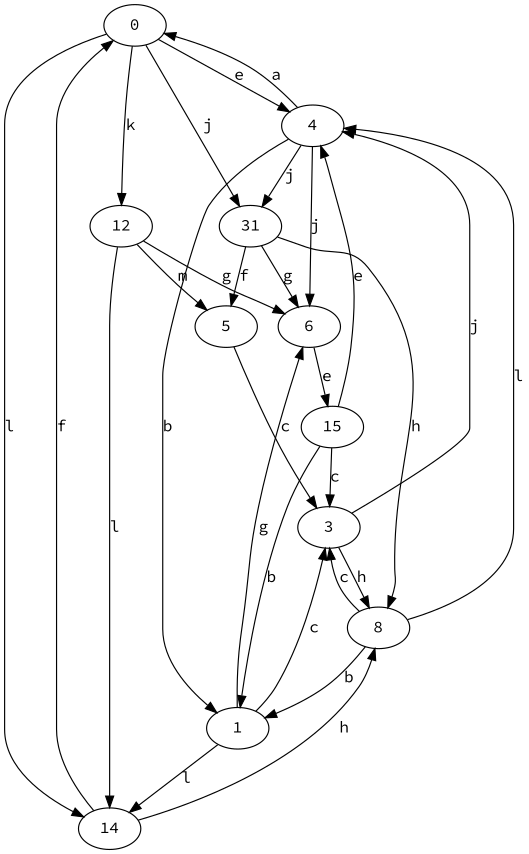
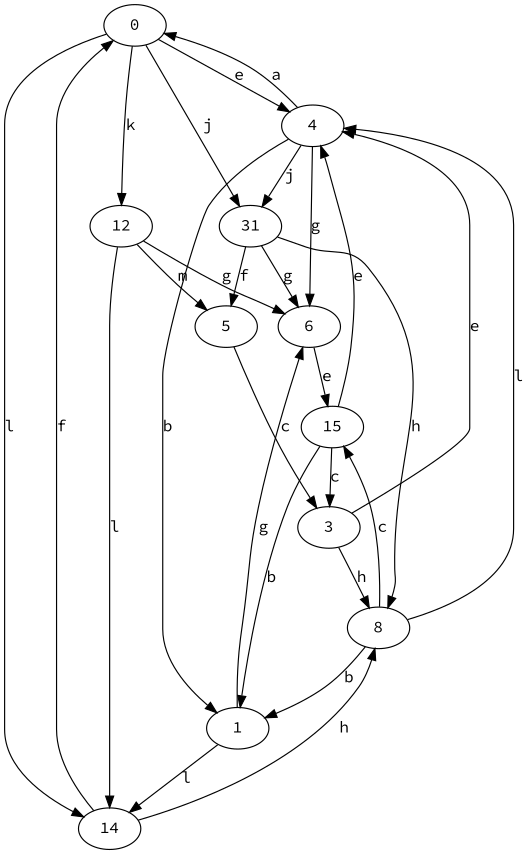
(316, 226) -> (316, 226)
(475, 327) -> (475, 327)
(340, 588) -> (375, 529)
(298, 640) -> none
